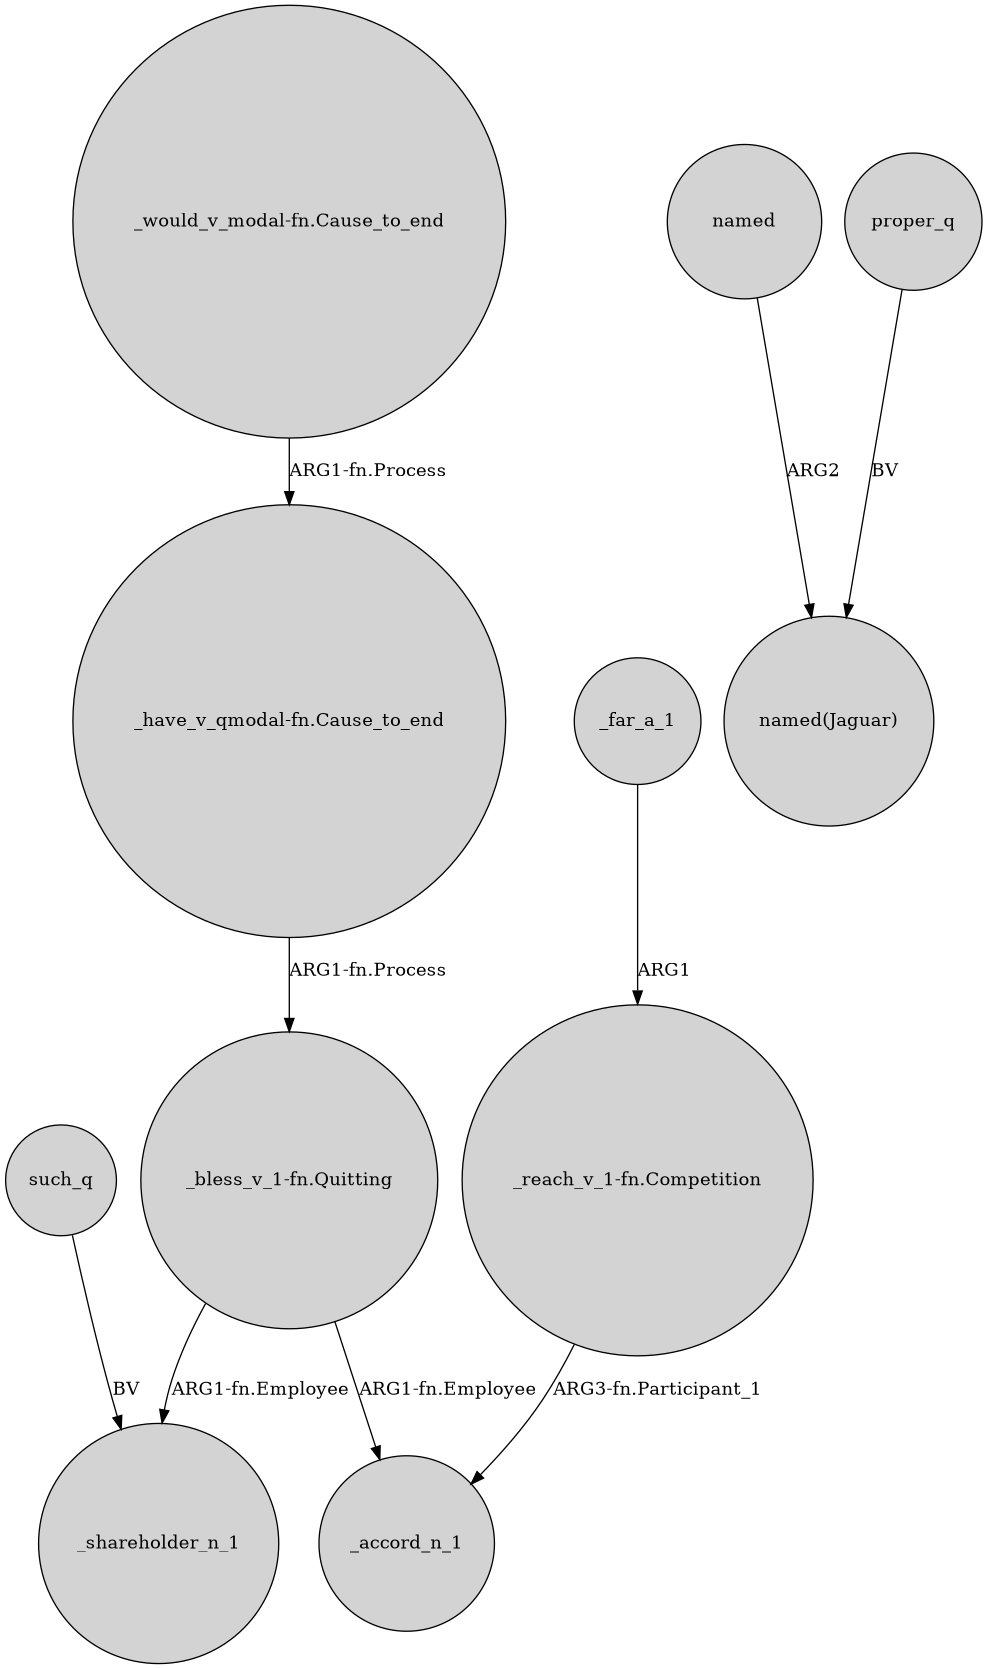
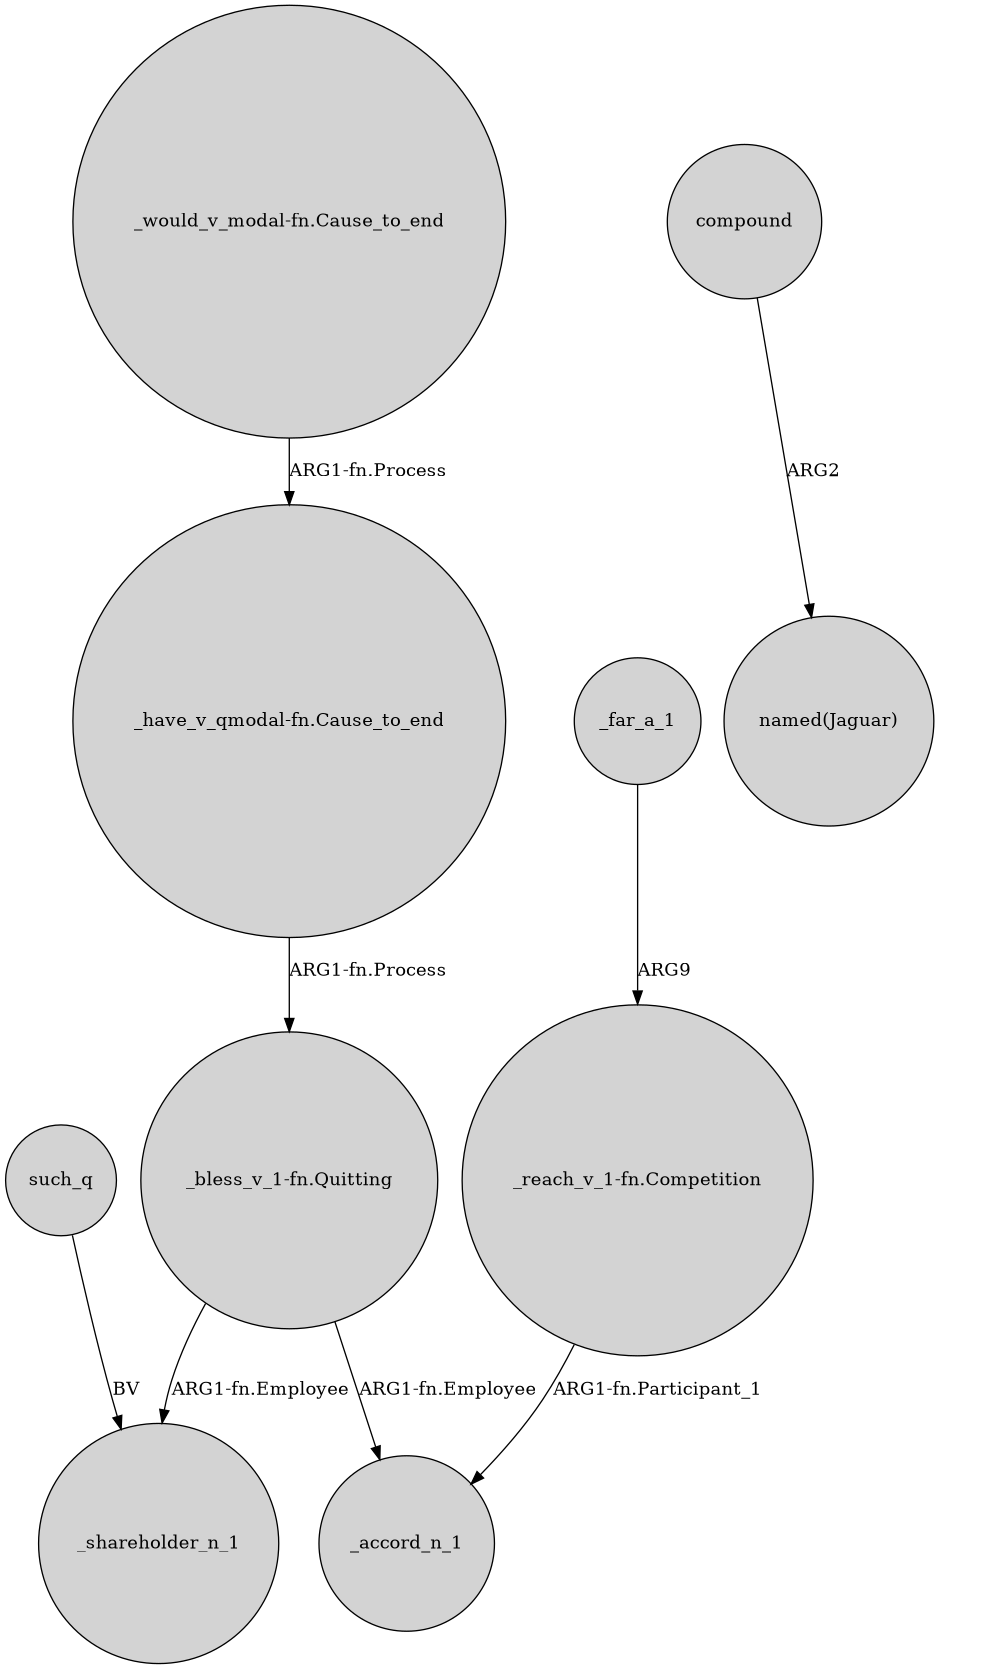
(744, 222) -> (744, 222)
(913, 222) -> none
(665, 971) -> (665, 971)
(658, 1390) -> (658, 1390)
